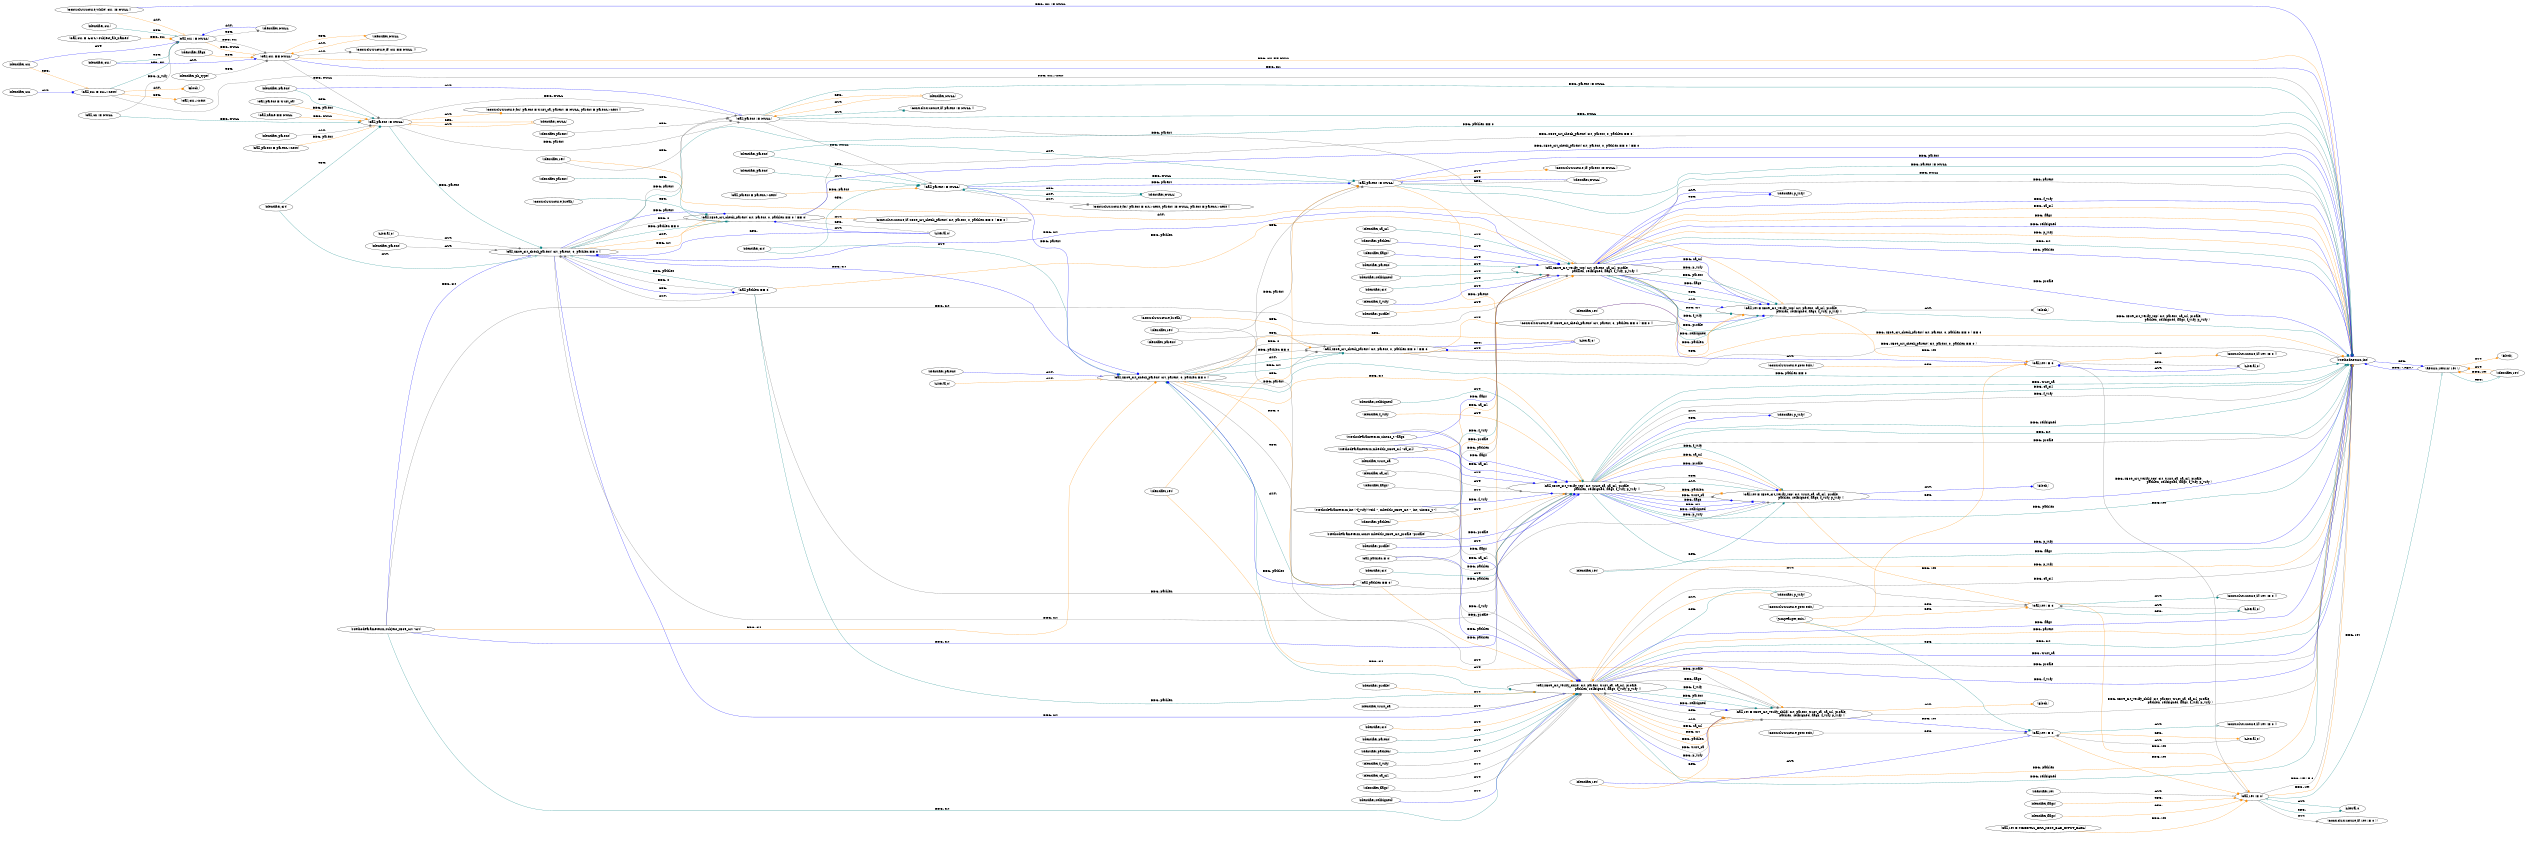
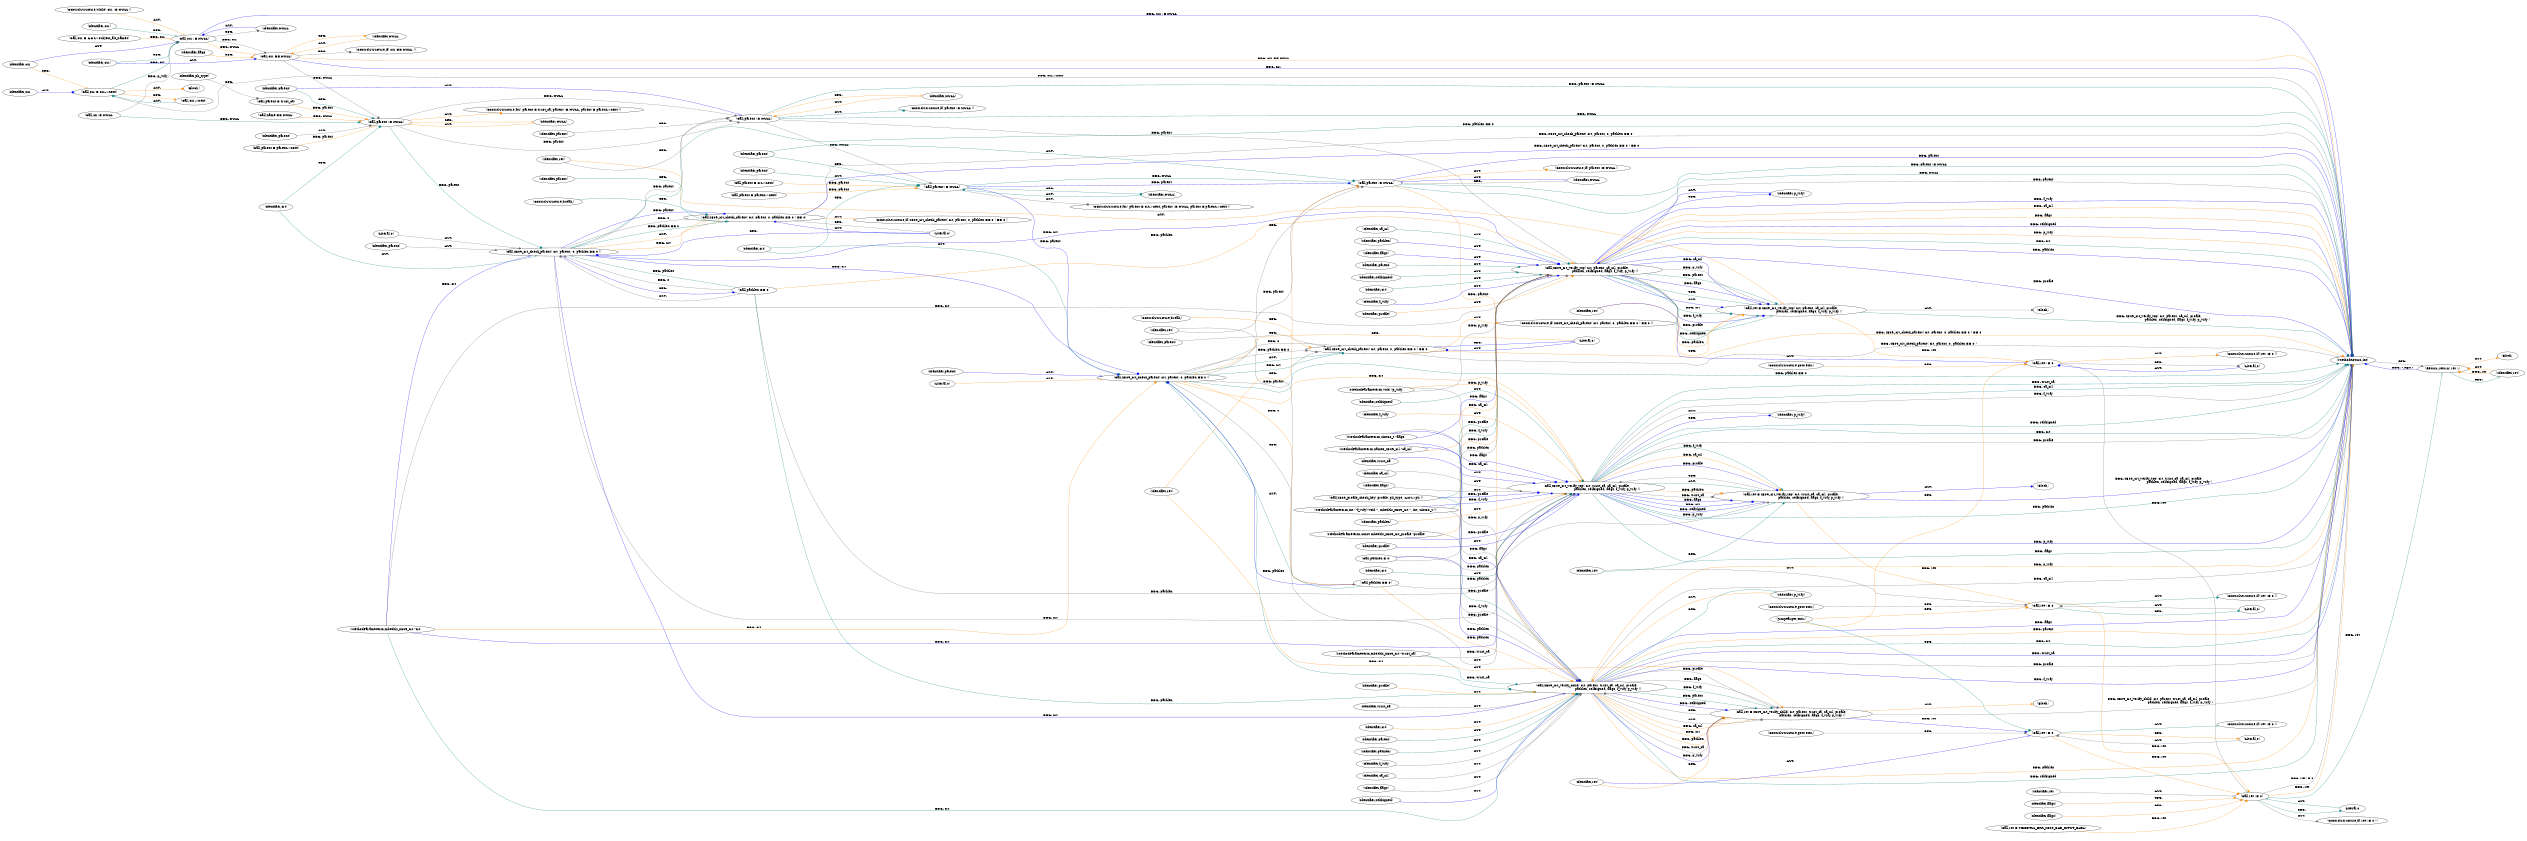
(1391, 6) -> (1413, 16)
(155, 39) -> (155, 39)
(323, 52) -> (323, 52)
(158, 63) -> (158, 63)
(241, 70) -> (231, 90)
none -> (145, 102)
none -> (754, 183)
(2397, 364) -> (2397, 364)
none -> (1376, 390)
(1376, 449) -> (1376, 449)
none -> (1376, 498)
(386, 629) -> (386, 629)
none -> (1376, 654)
